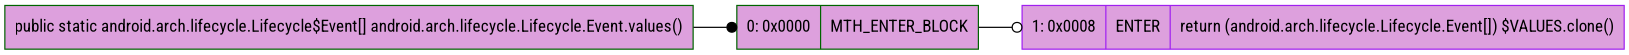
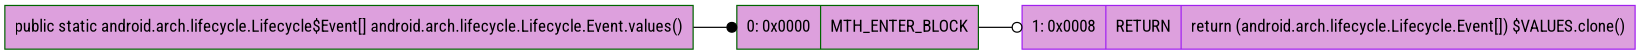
(1138, 27) -> (1143, 27)
